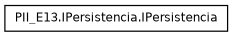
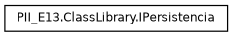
(116, 18) -> (116, 18)
